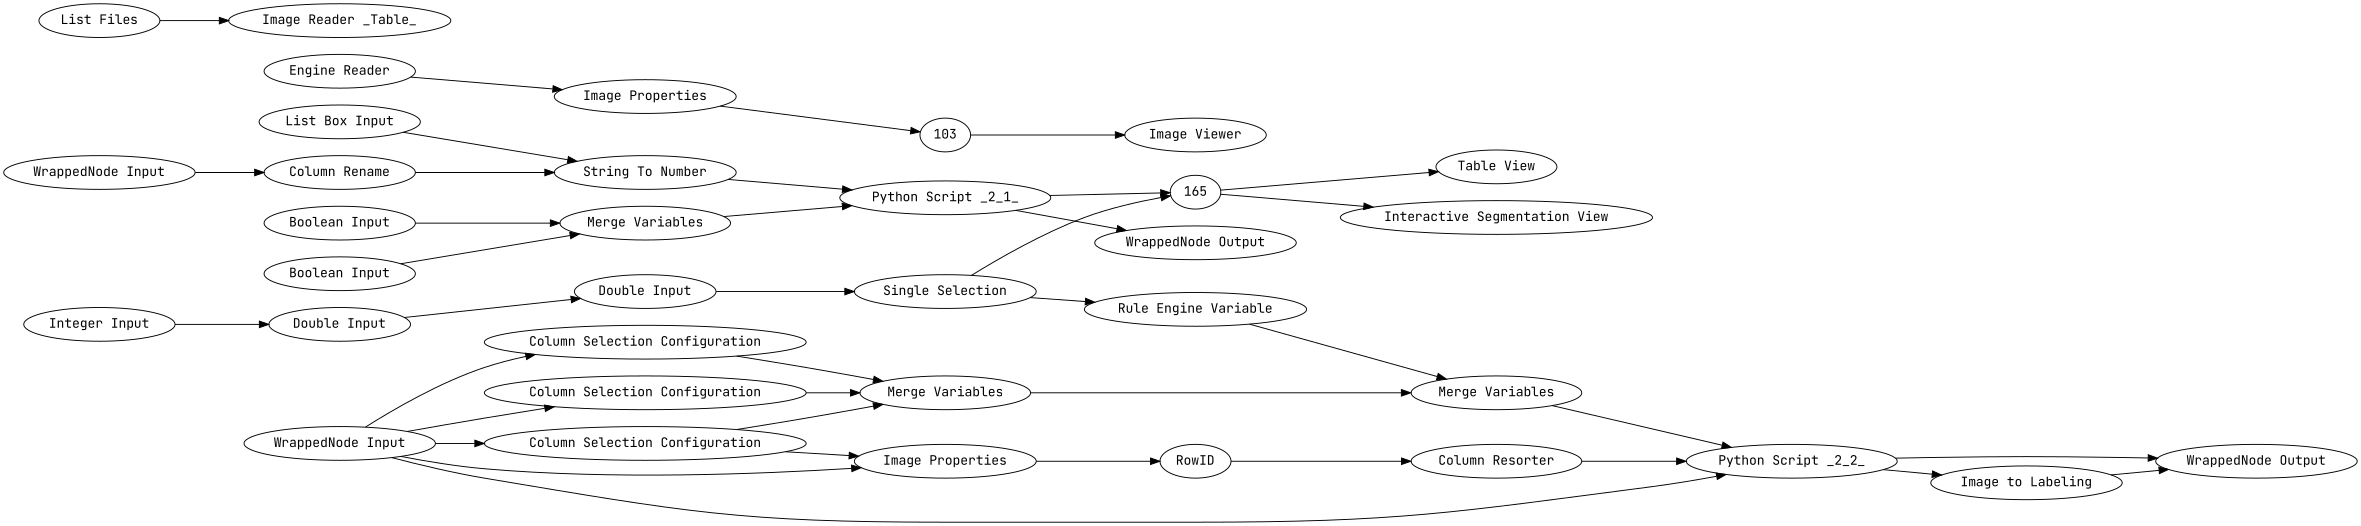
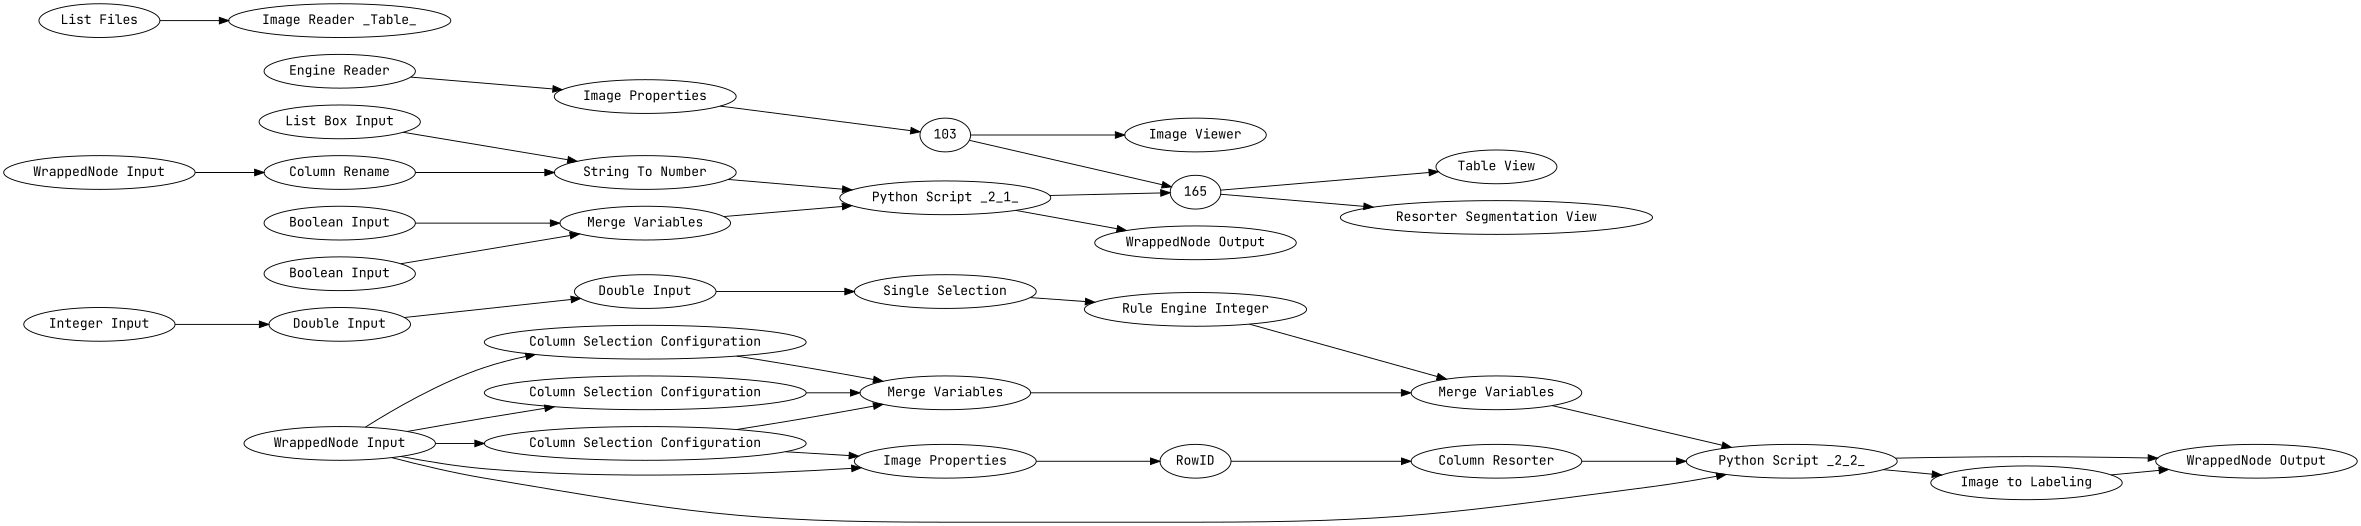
(1496, 218) -> (1496, 218)
(1062, 227) -> (1066, 163)
(1196, 309) -> (1196, 309)
